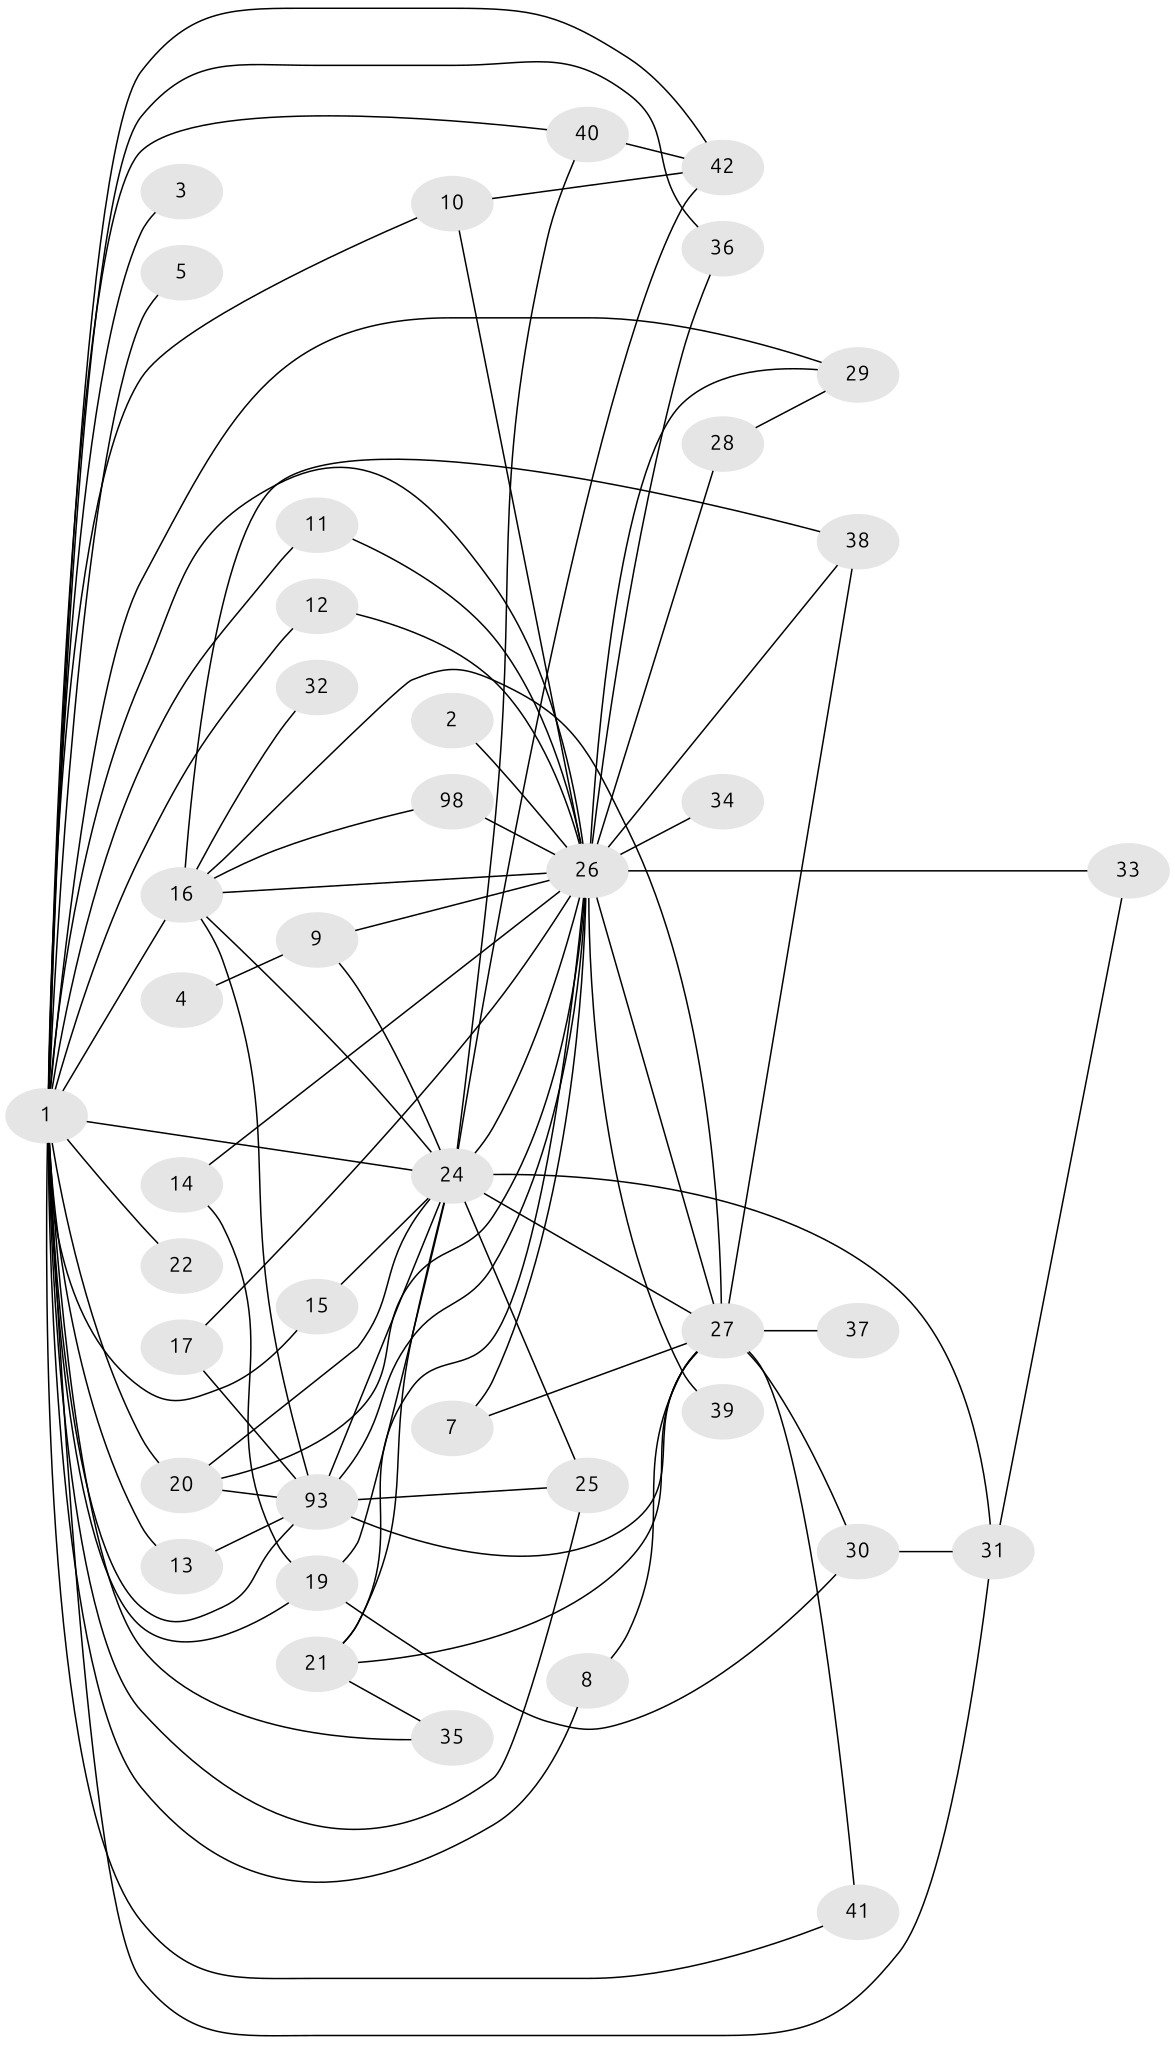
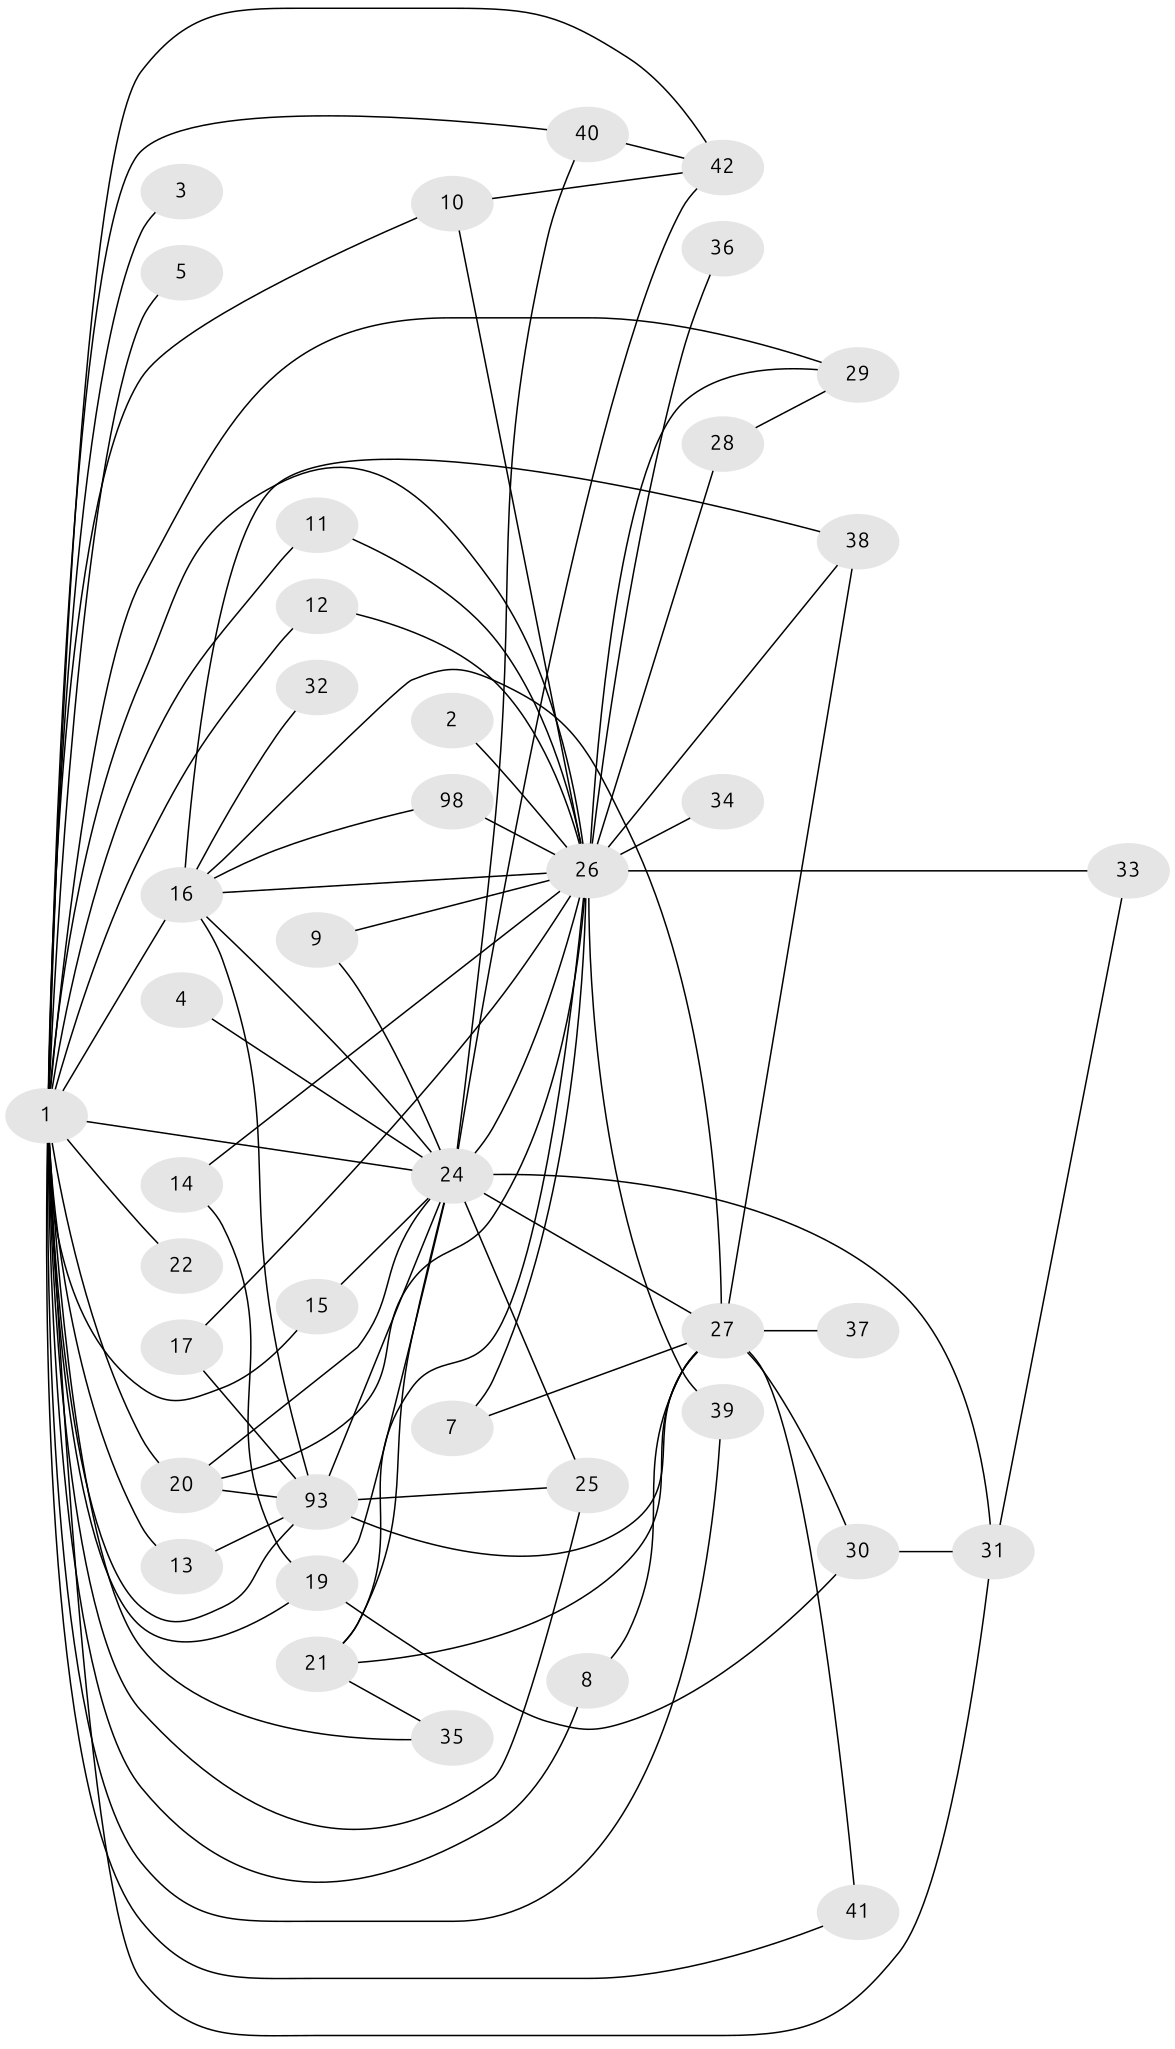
(129, 148) -> (222, 1917)
(248, 971) -> (322, 1092)
(655, 1101) -> none
(512, 1230) -> none
